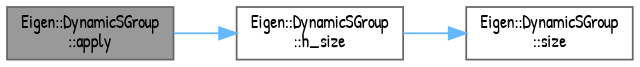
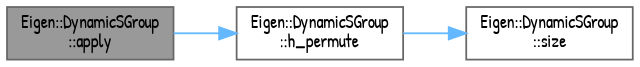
(320, 33) -> (320, 33)
